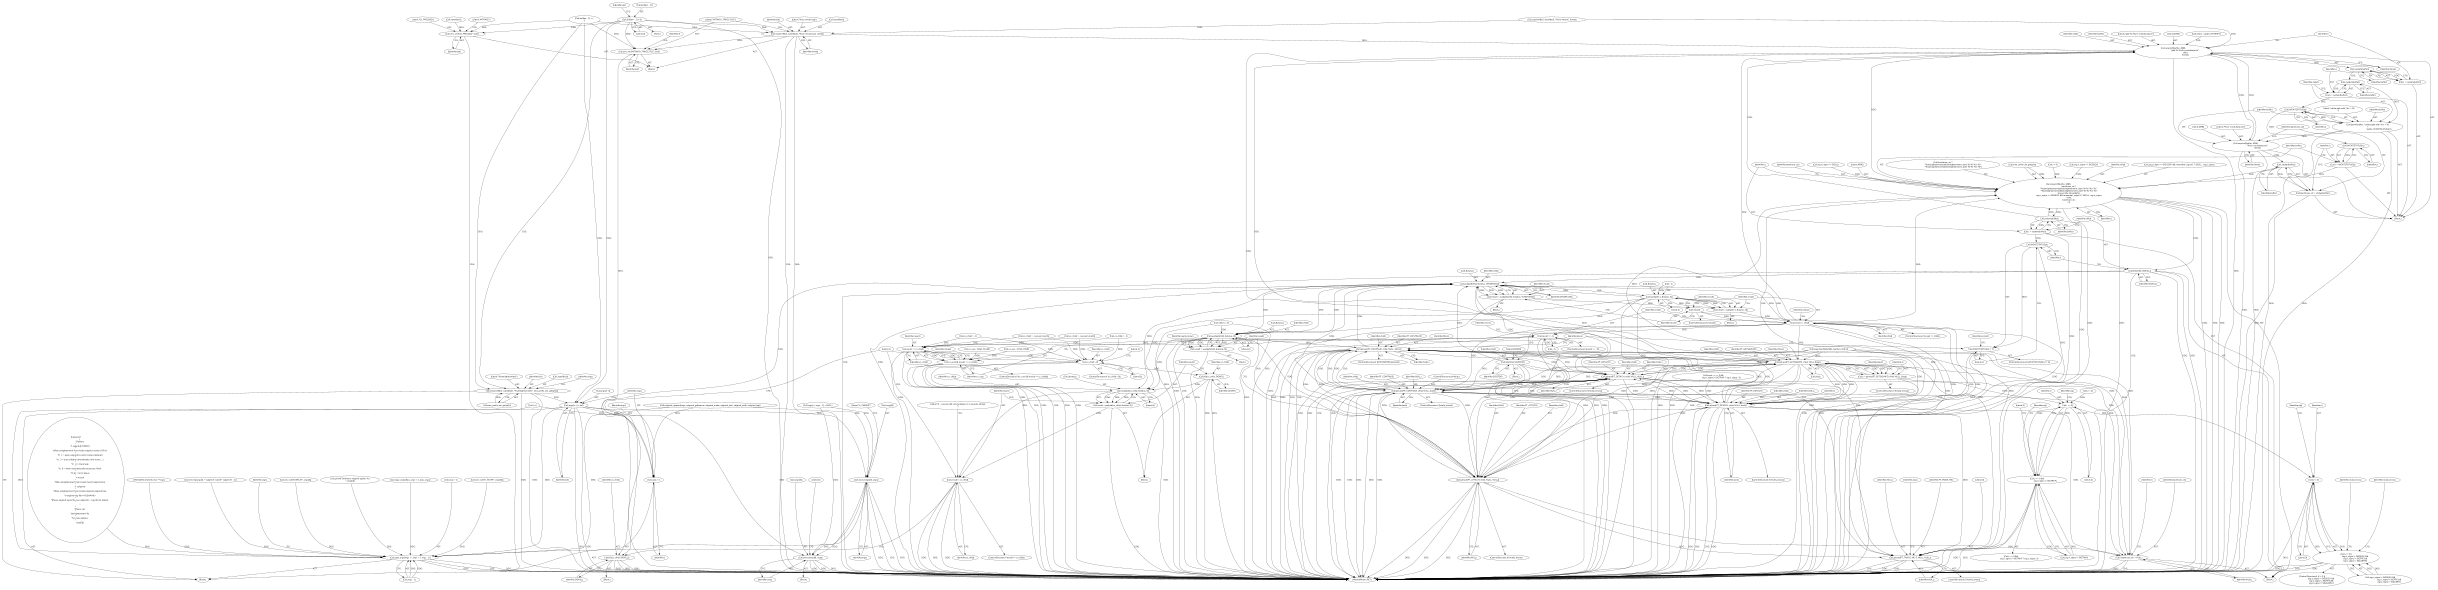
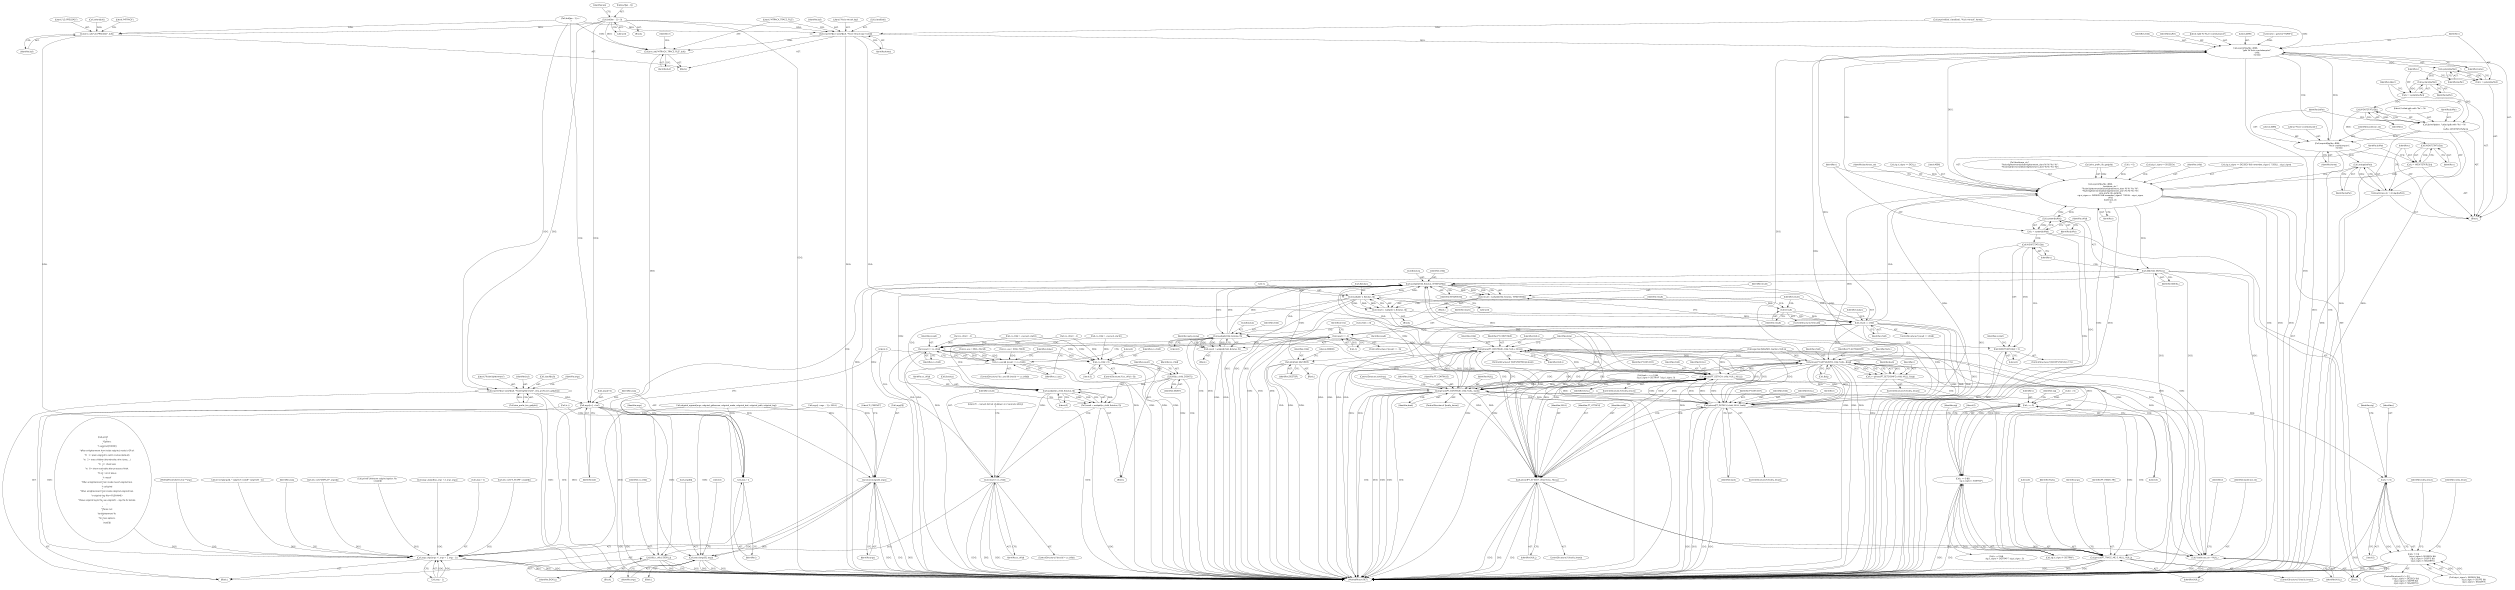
(1173, 510) -> (1634, 435)
